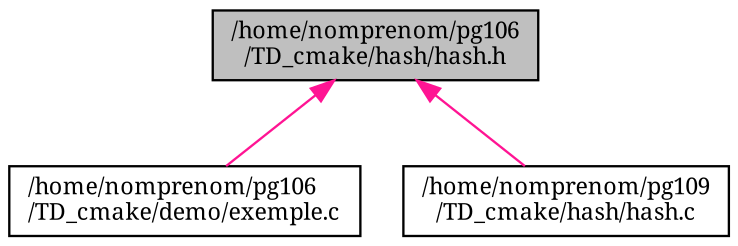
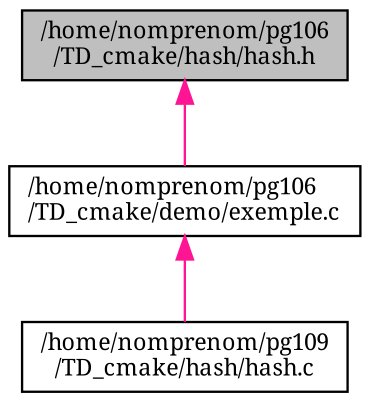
(480, 130) -> (185, 291)
